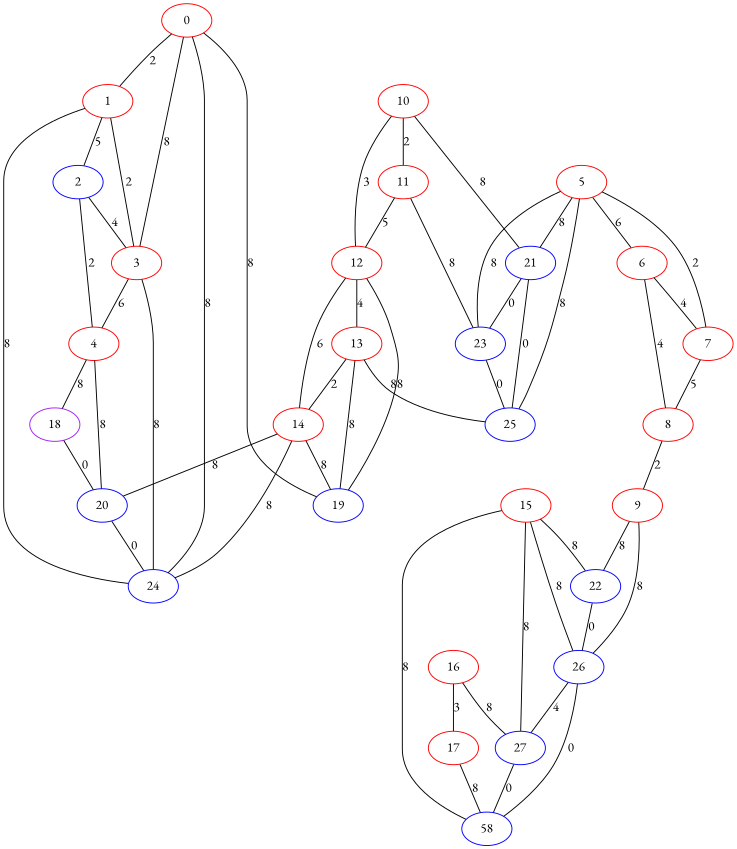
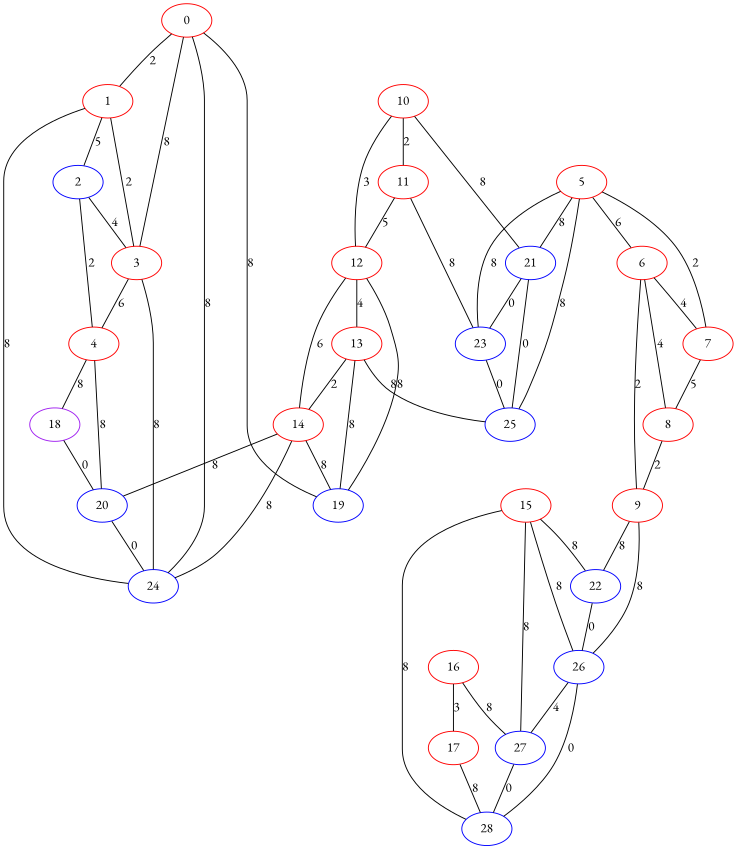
none -> (635, 384)
(487, 829) -> (487, 829)
